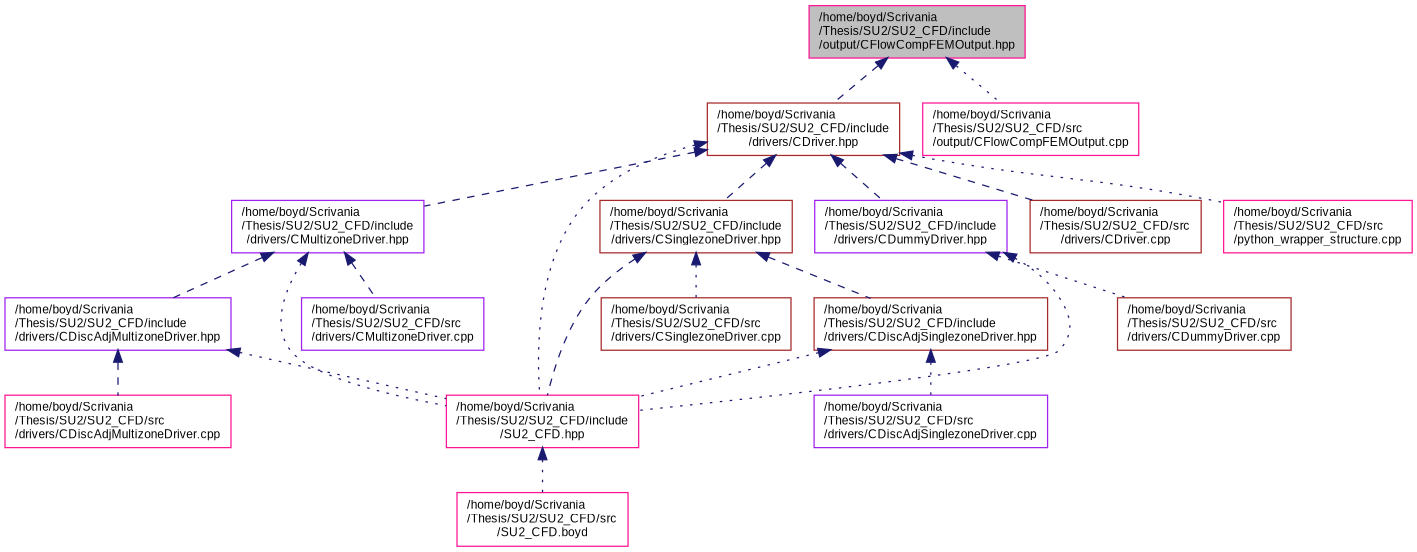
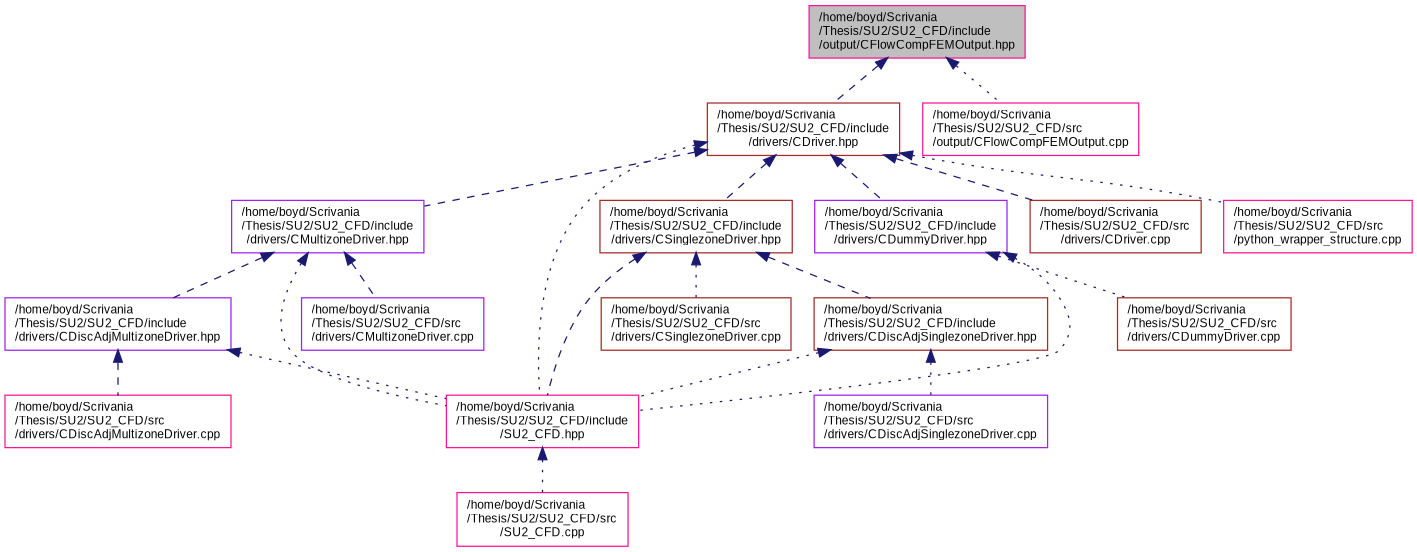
(543, 519) -> (543, 519)
